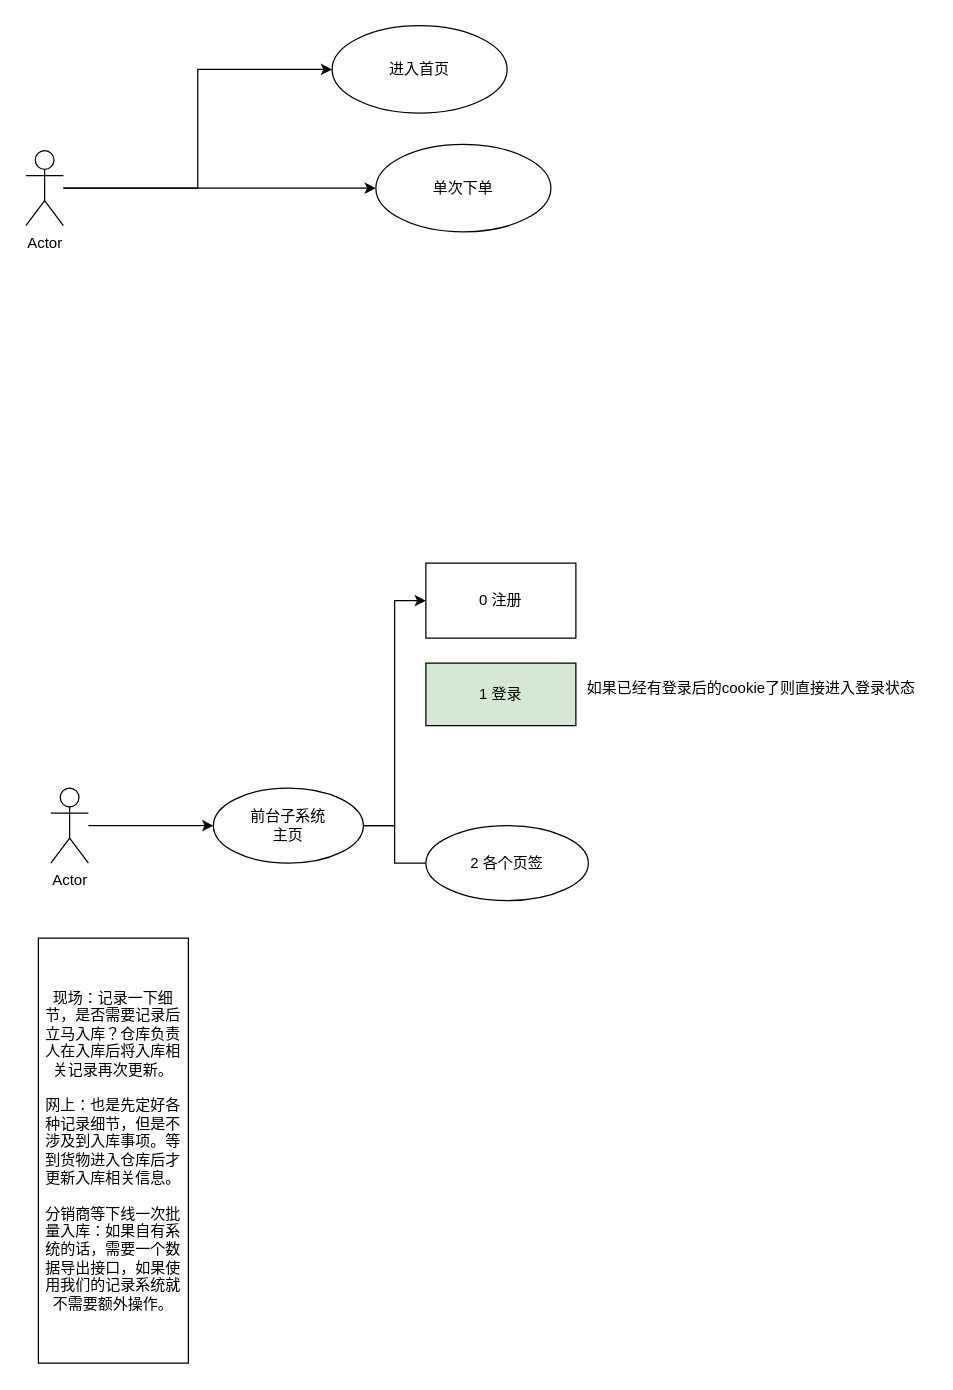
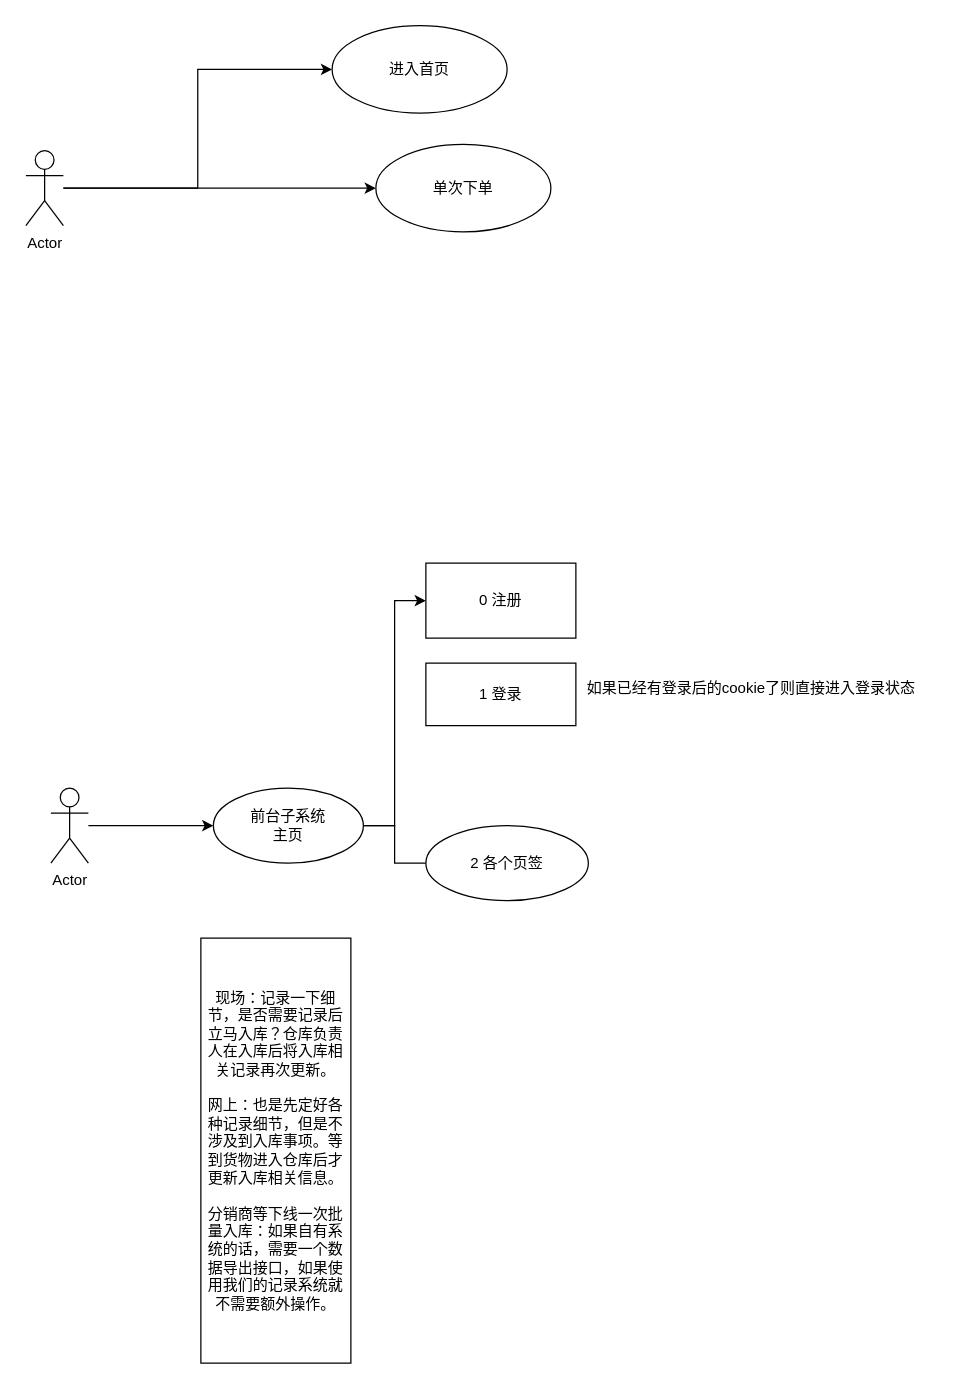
(501, 694) -> (501, 694)
(113, 1151) -> (276, 1151)
